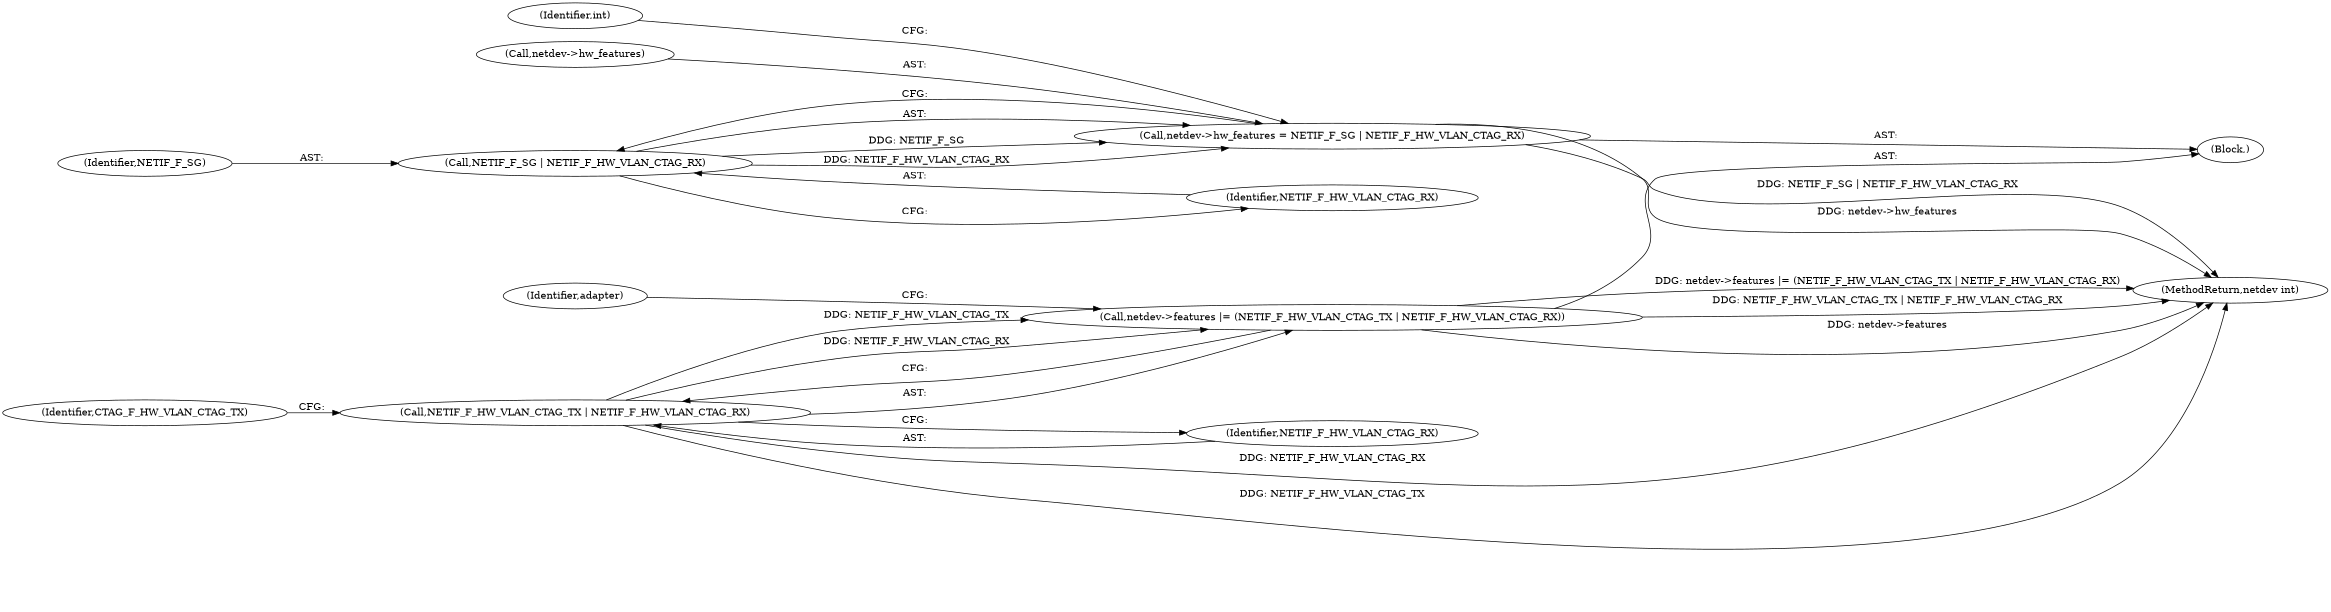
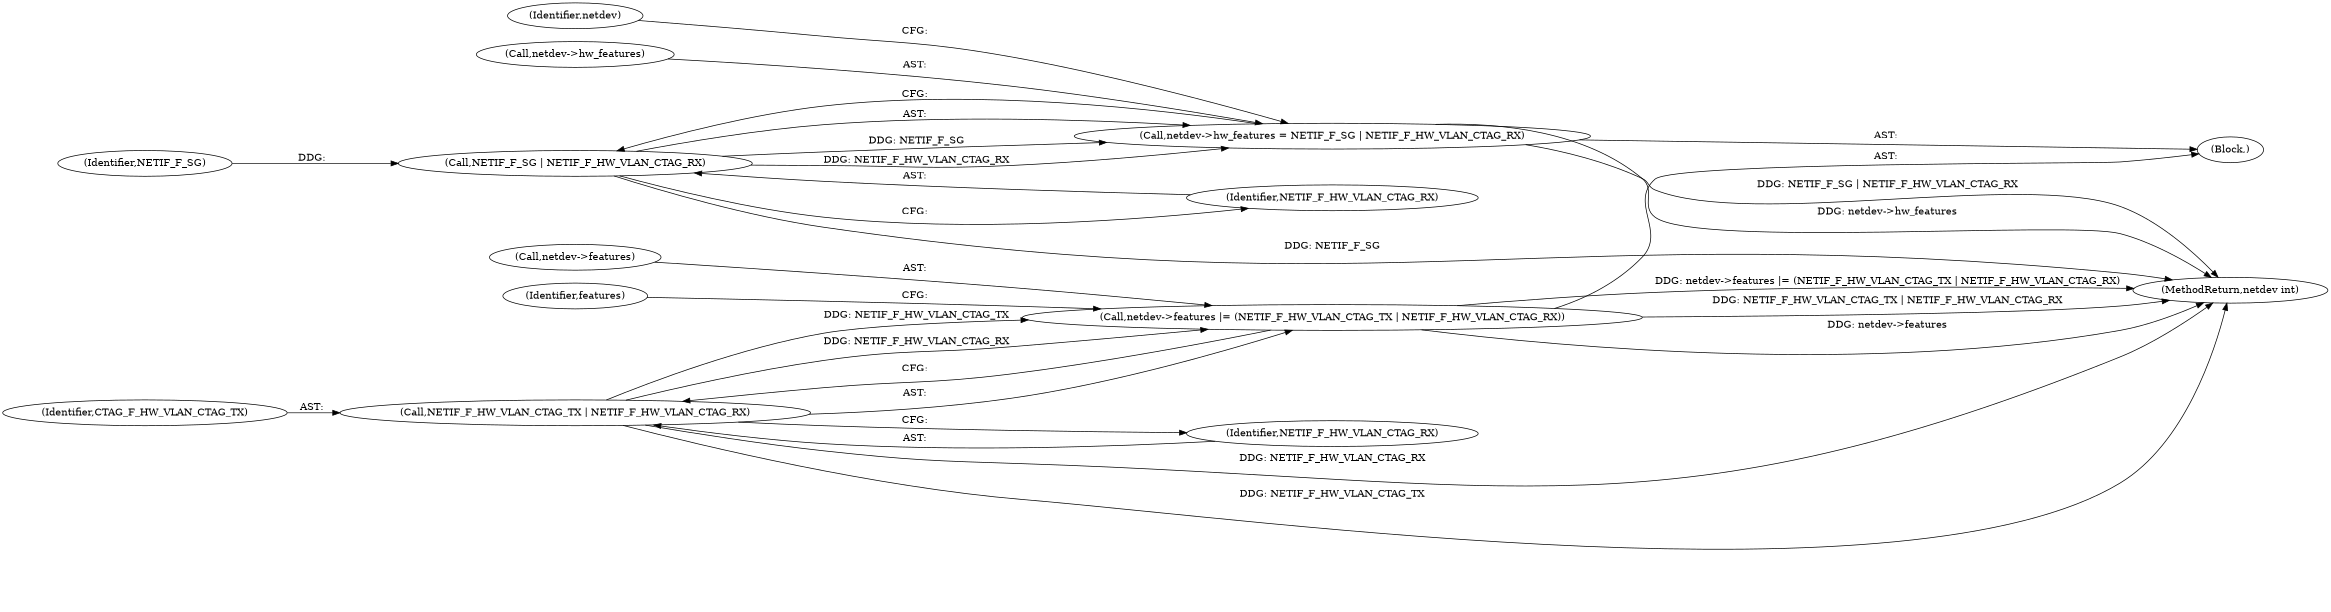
(575, 16) -> (575, 16)
(314, 158) -> (314, 158)
none -> (575, 257)
none -> (1386, 262)
(575, 296) -> (575, 296)
(314, 407) -> (314, 407)
